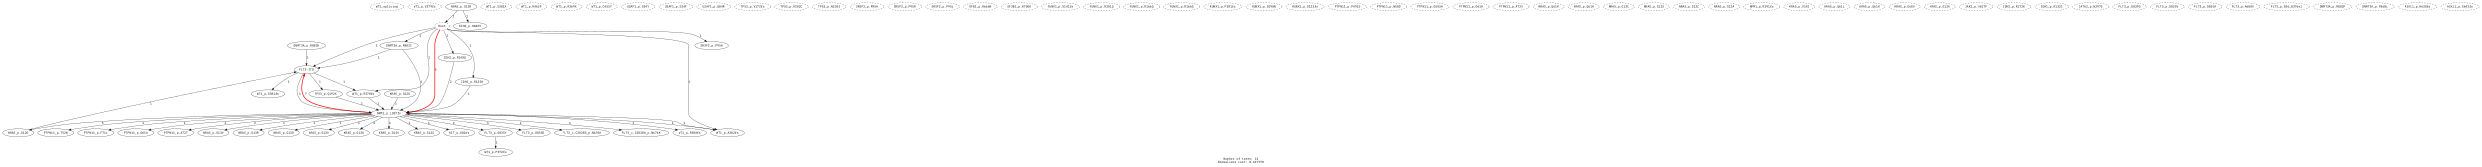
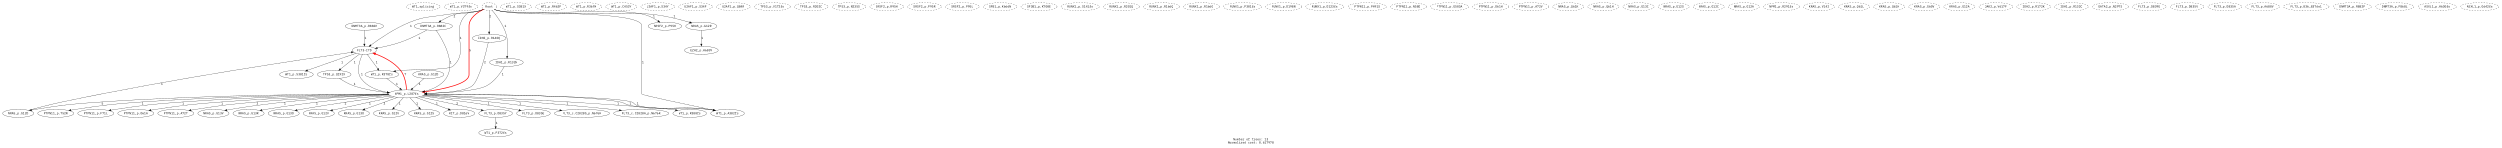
(452, 16) -> (597, 13)
